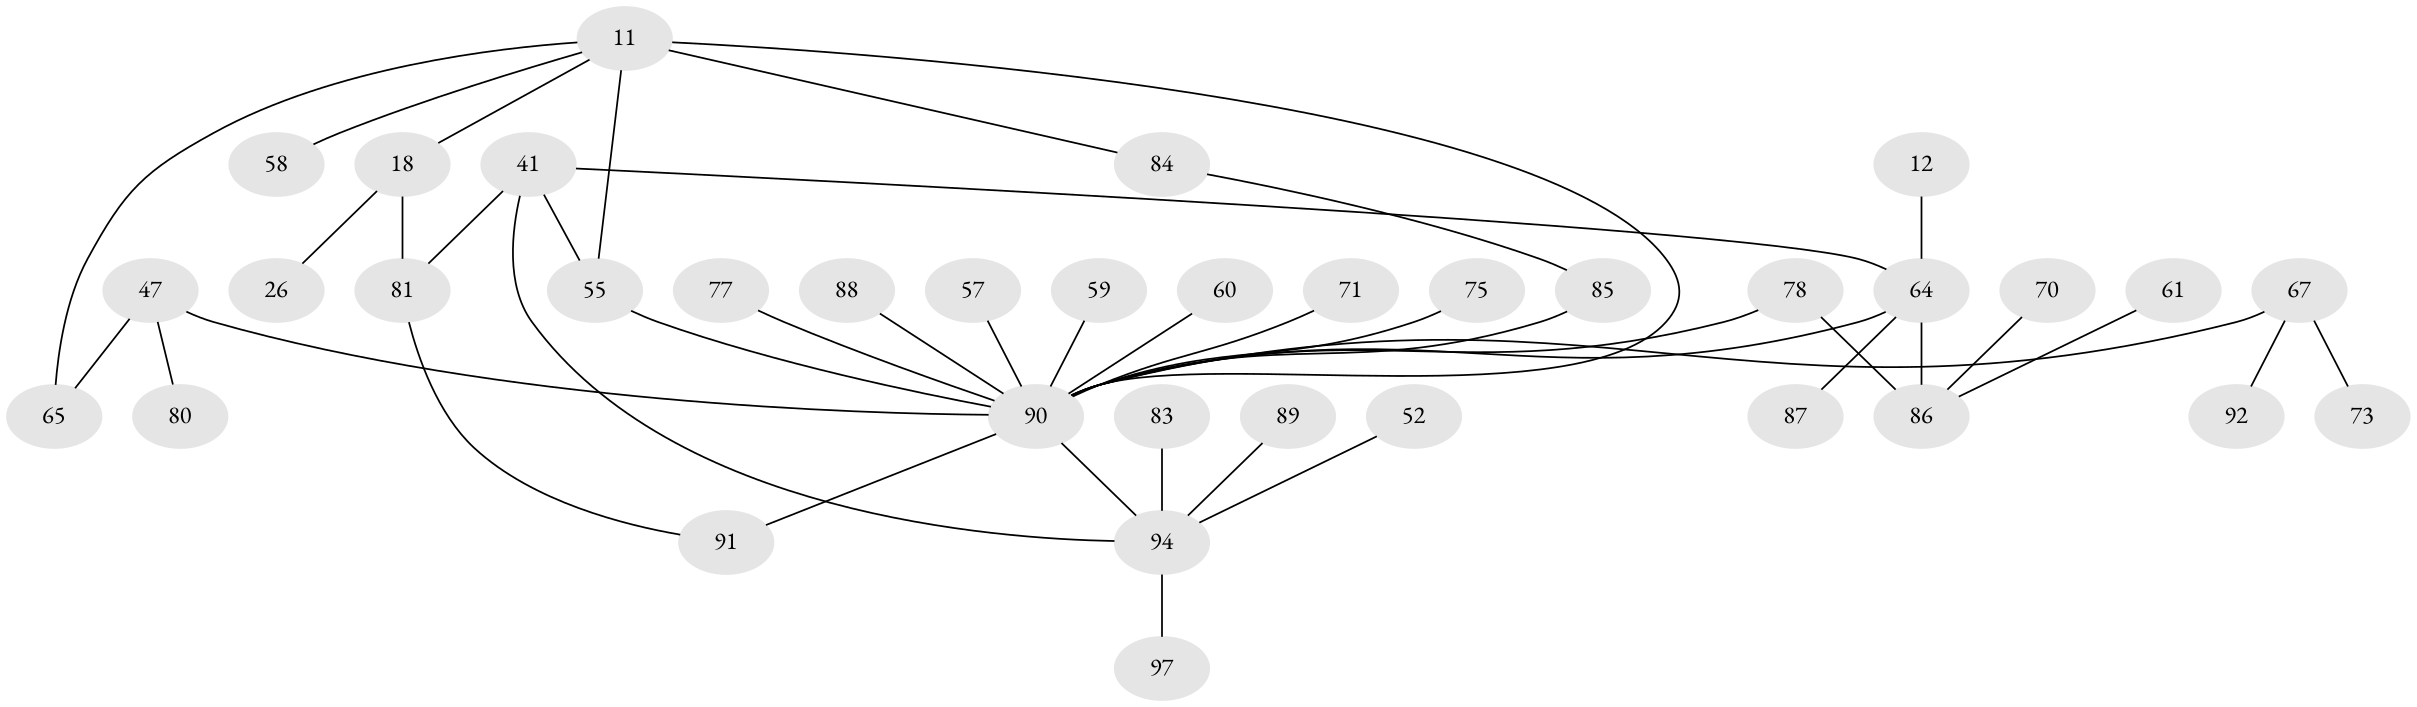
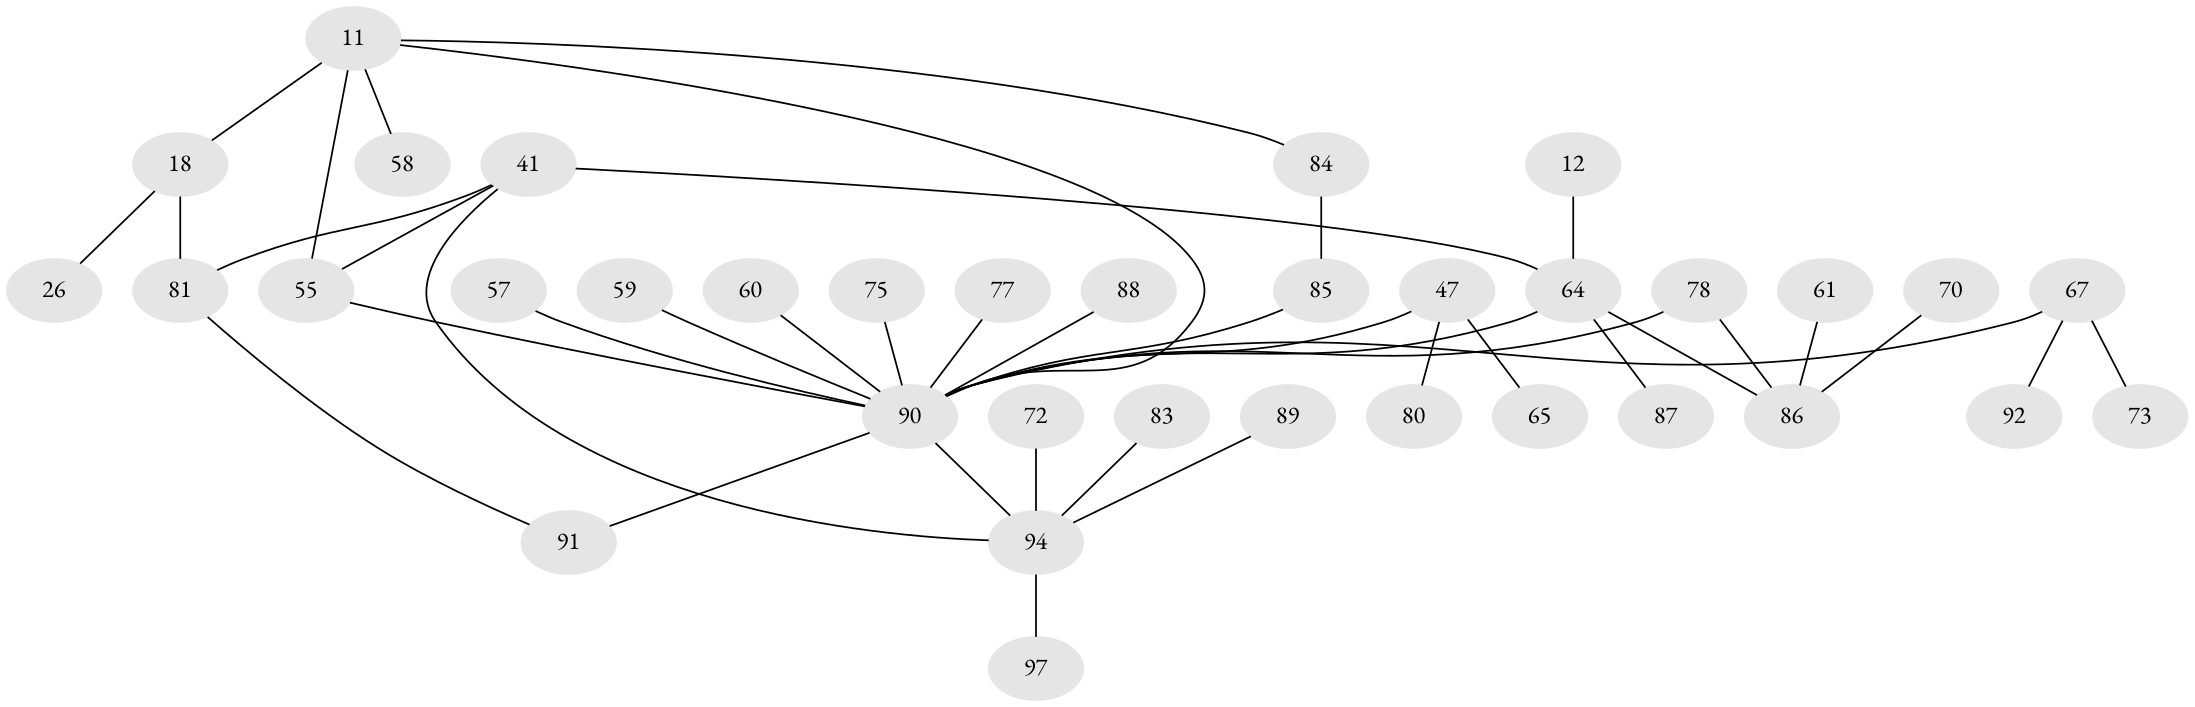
(243, 119) -> none
(1351, 290) -> none
(1414, 416) -> (1036, 416)
